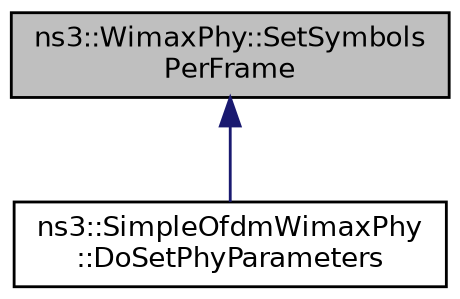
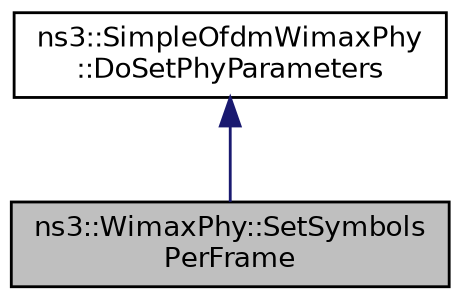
(230, 164) -> (230, 164)
